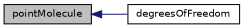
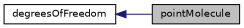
(115, 14) -> (139, 14)
